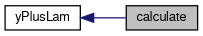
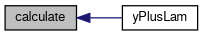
(110, 18) -> (106, 18)
